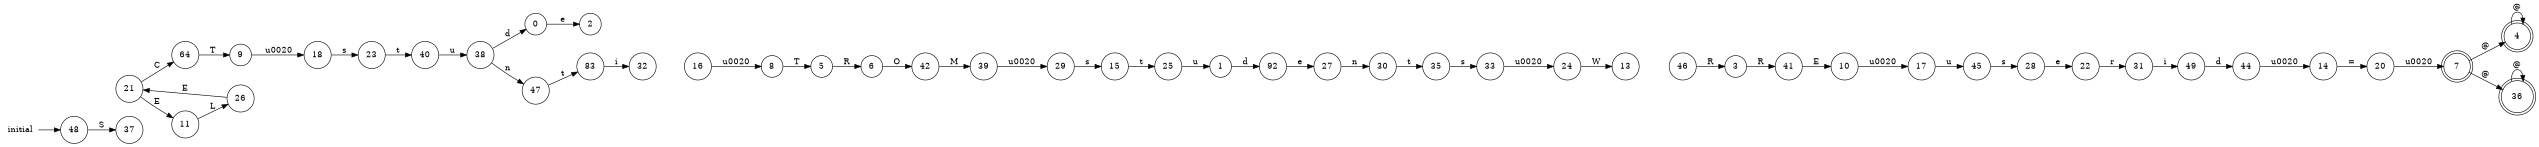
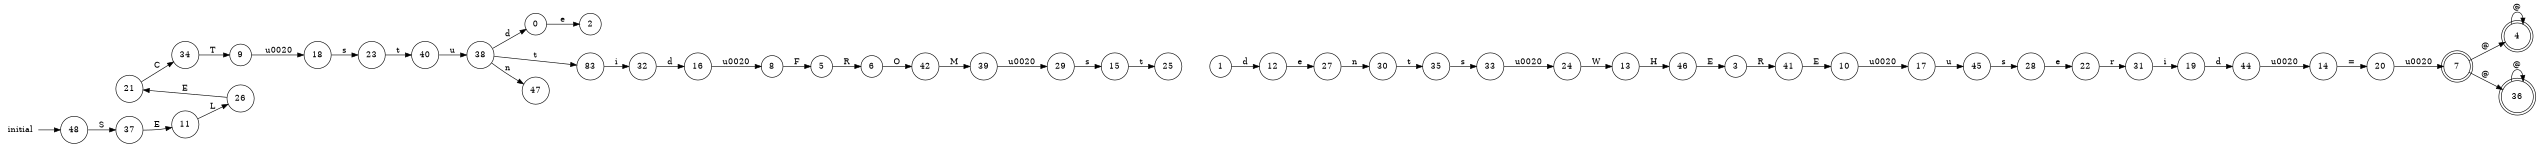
(185, 55) -> (185, 55)
(797, 62) -> (797, 62)
(1711, 62) -> (1711, 62)
none -> (667, 66)
(1193, 66) -> none
(1273, 66) -> (1273, 66)
none -> (1651, 66)
(2191, 66) -> (2191, 66)
(560, 80) -> (532, 60)
(154, 106) -> (155, 130)
